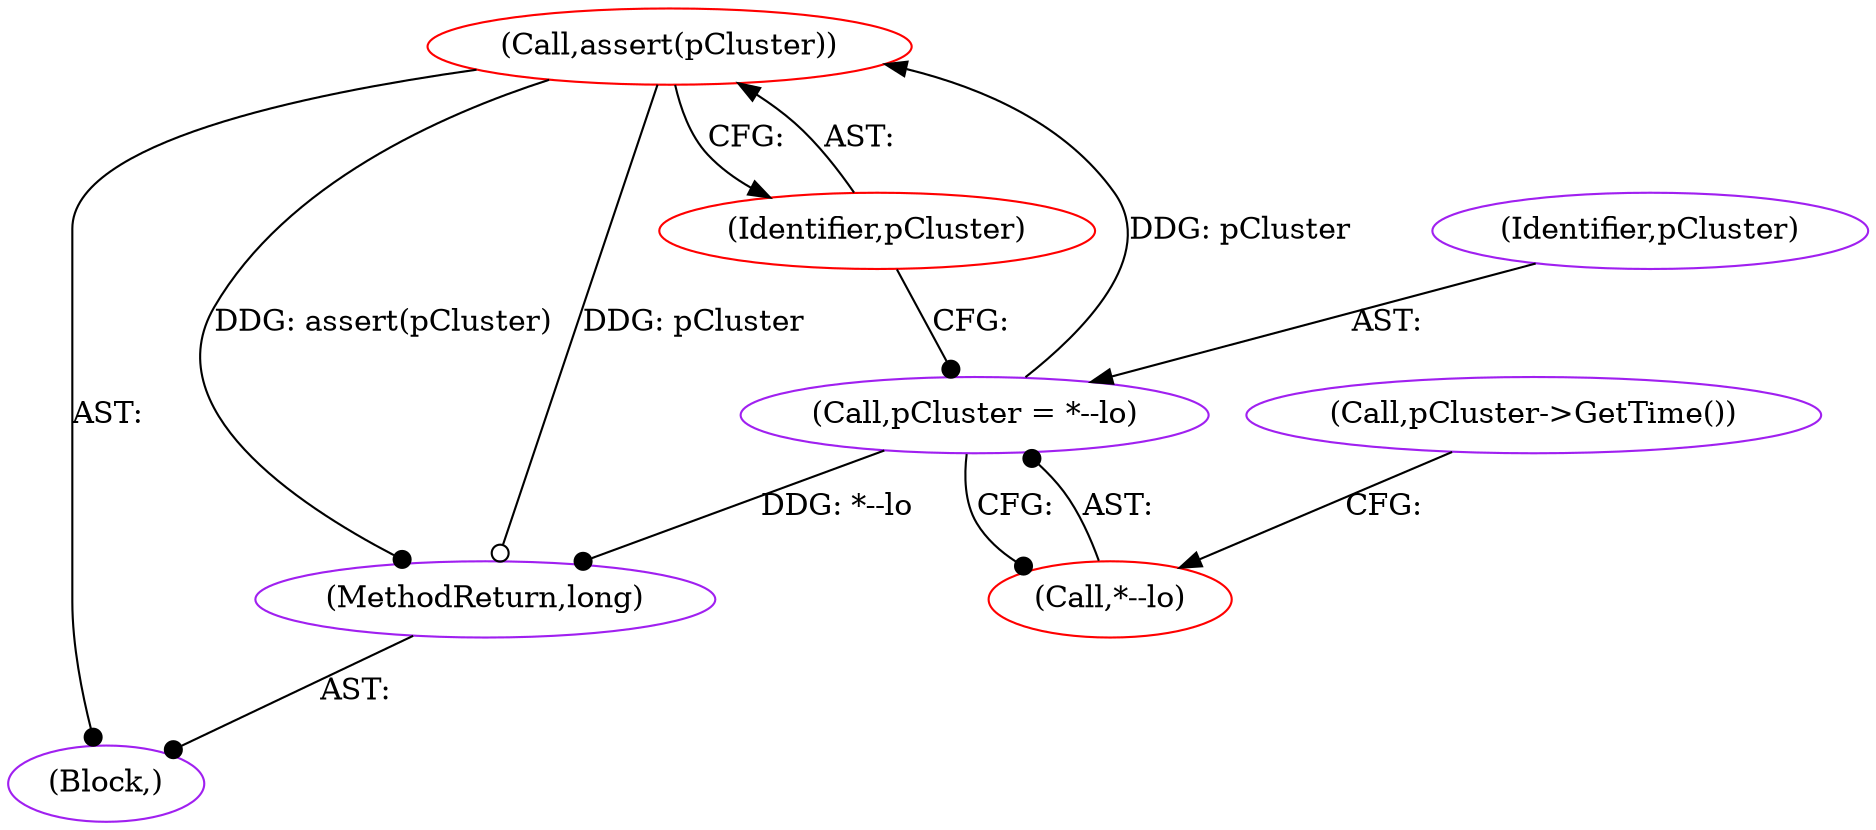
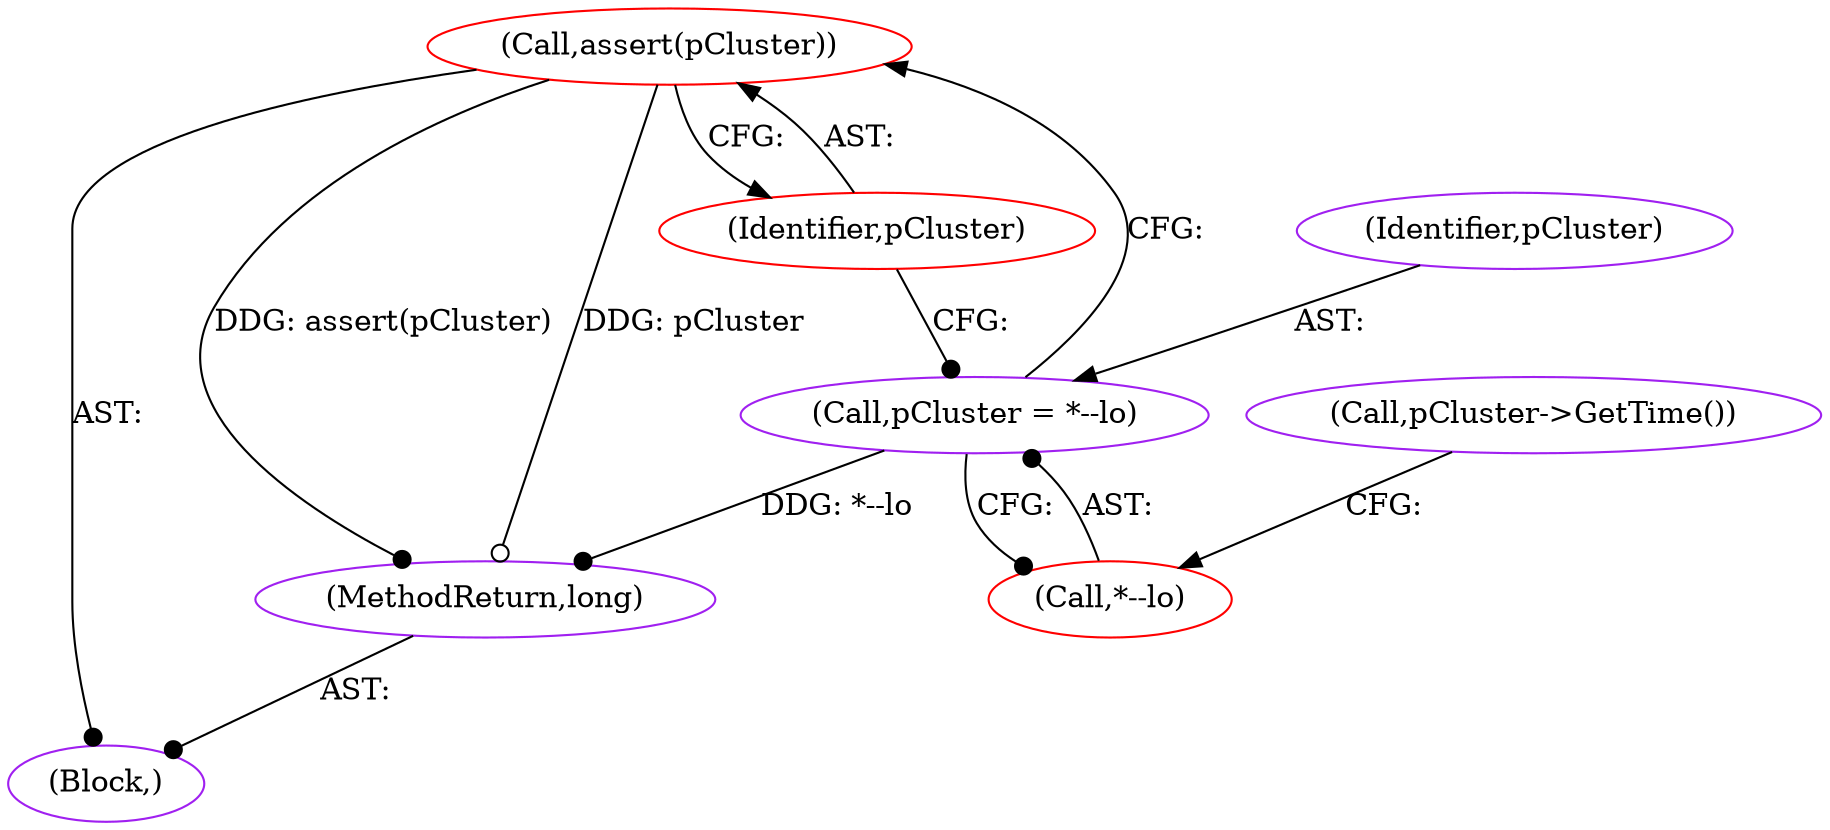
(1240, 231) -> (1171, 231)
